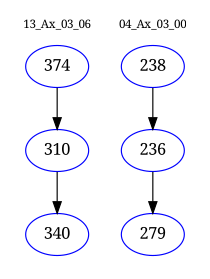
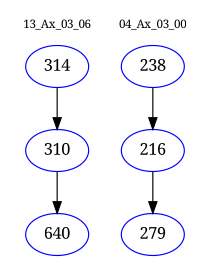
(57, 66) -> (57, 66)
(153, 150) -> (153, 150)
(57, 235) -> (57, 235)
